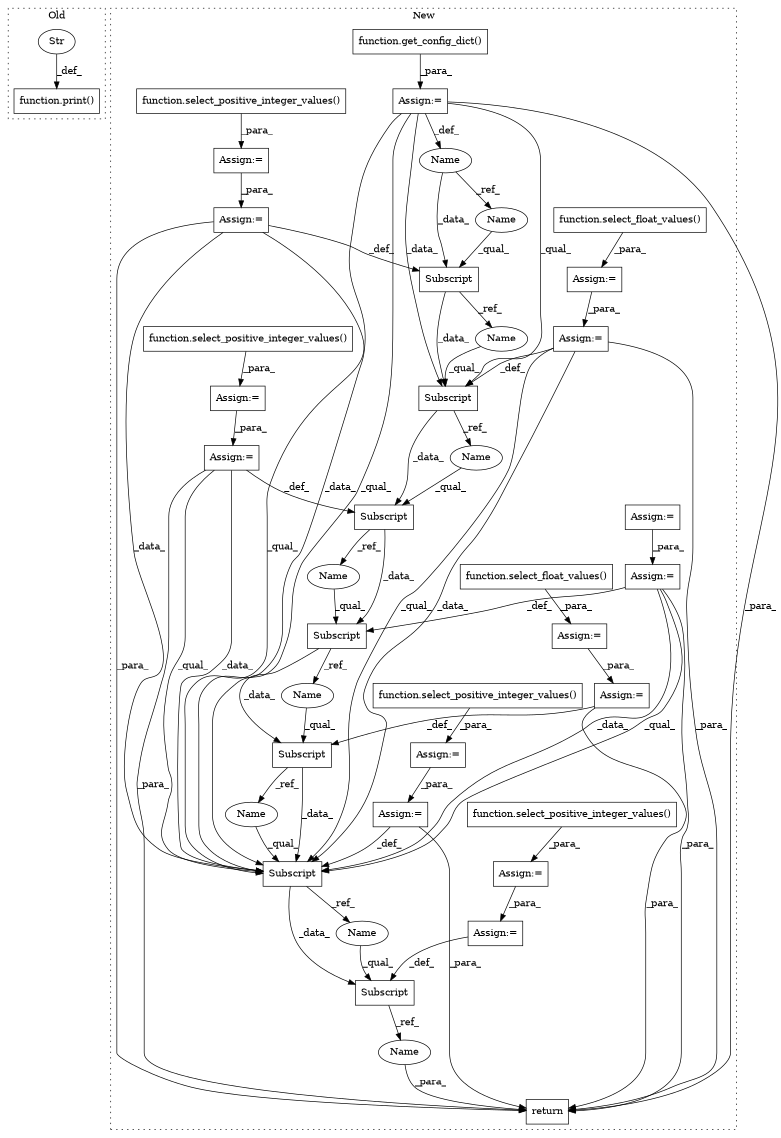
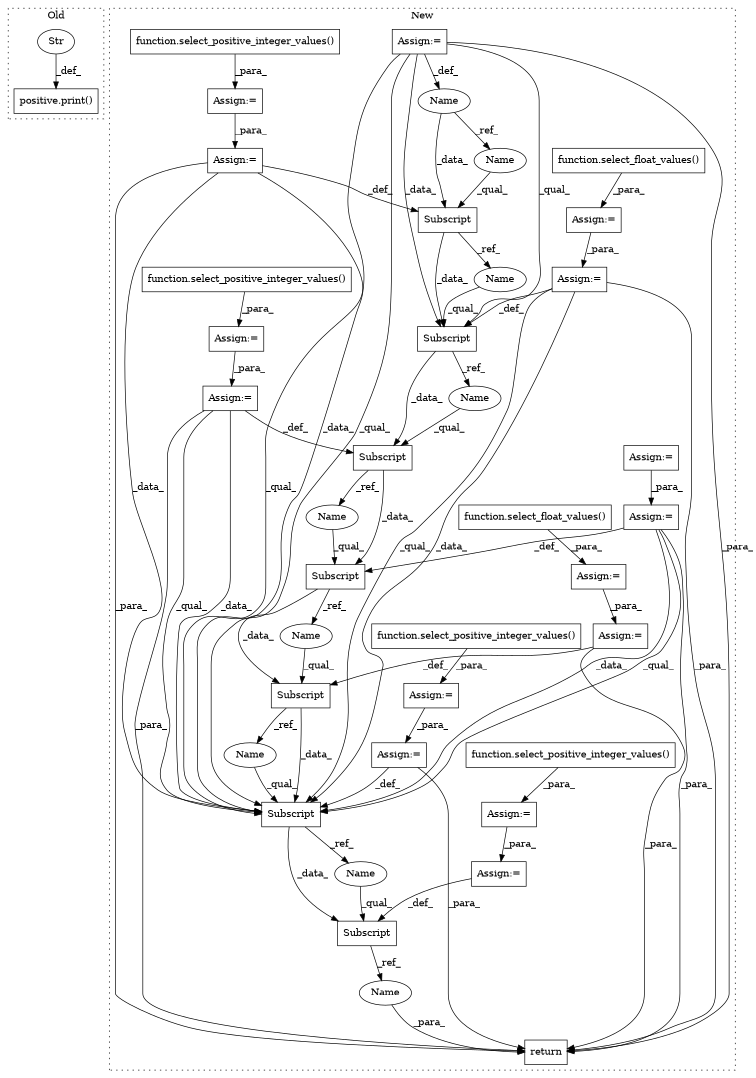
(420, 42) -> none
(57, 101) -> (56, 101)
